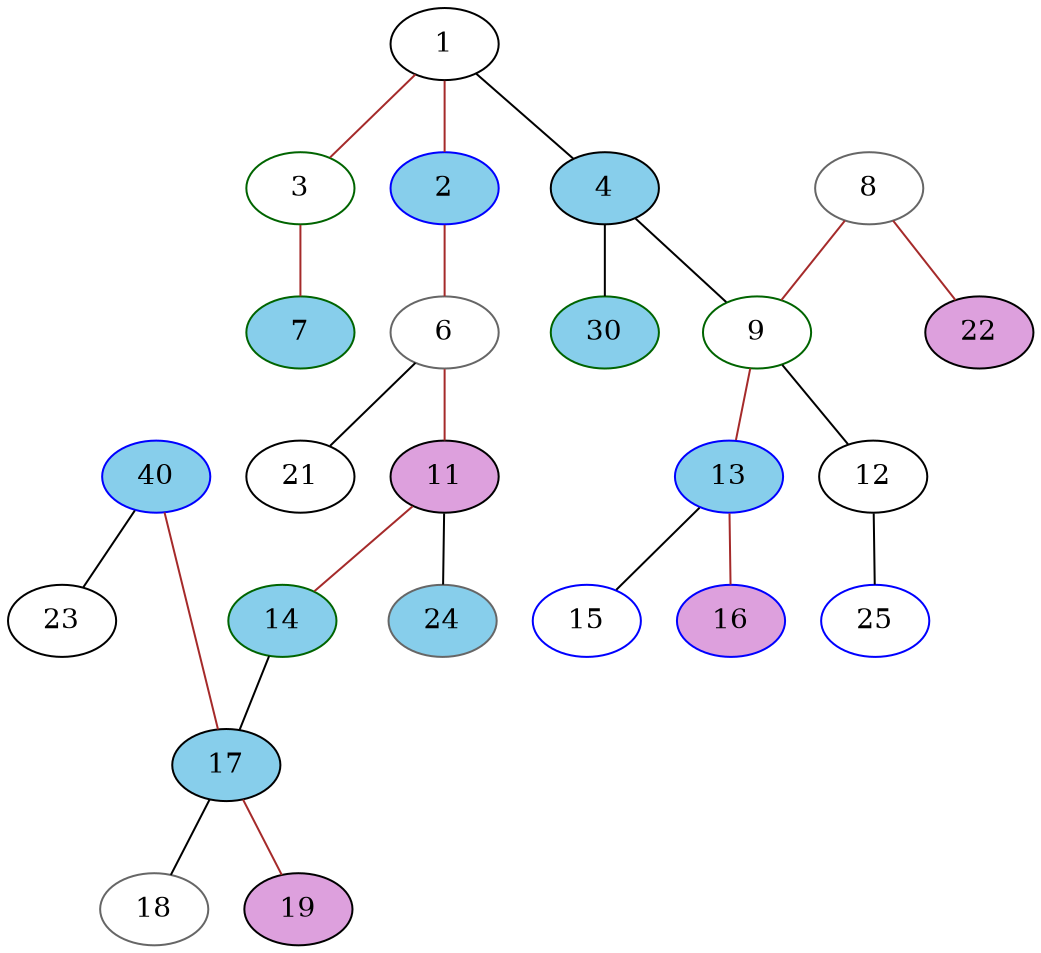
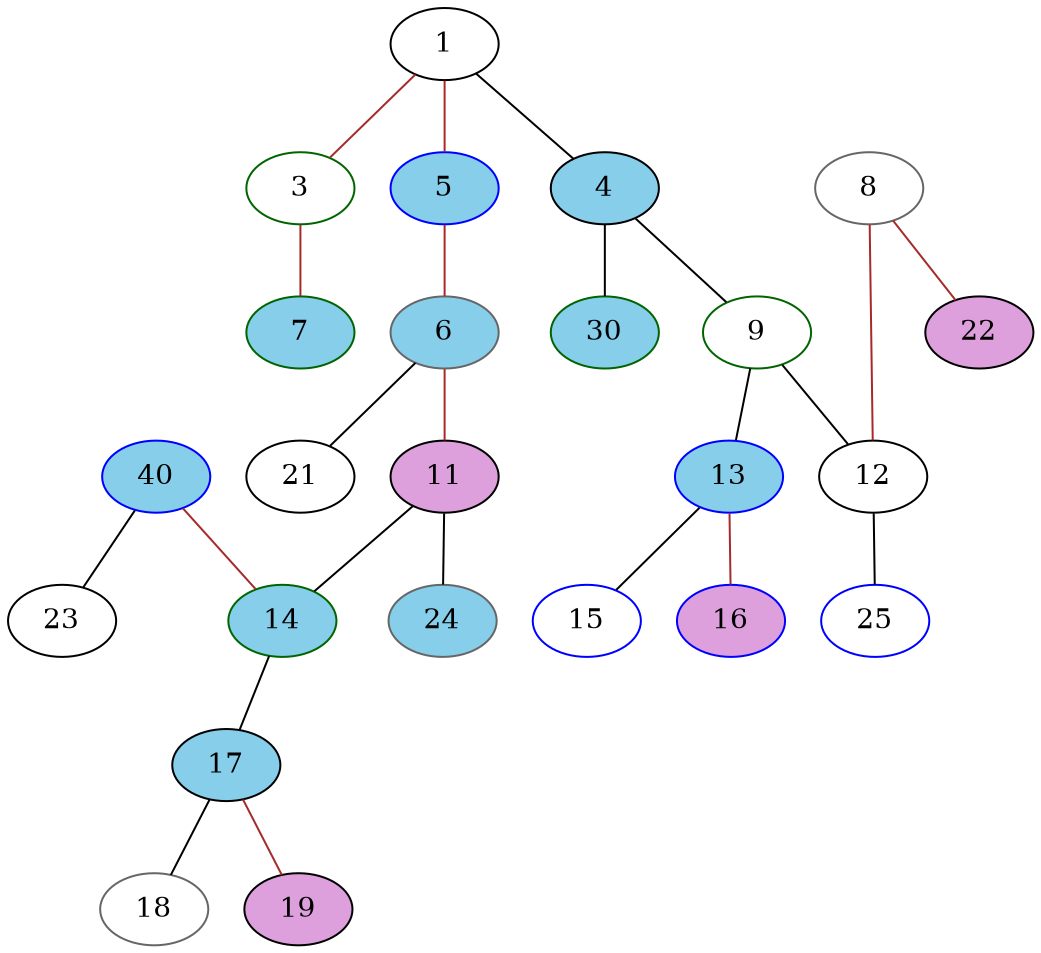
(445, 188) -> (445, 188)
(813, 260) -> (871, 332)
(445, 332) -> (445, 332)
(743, 404) -> (743, 404)
(363, 549) -> (363, 549)
(191, 621) -> (219, 549)
